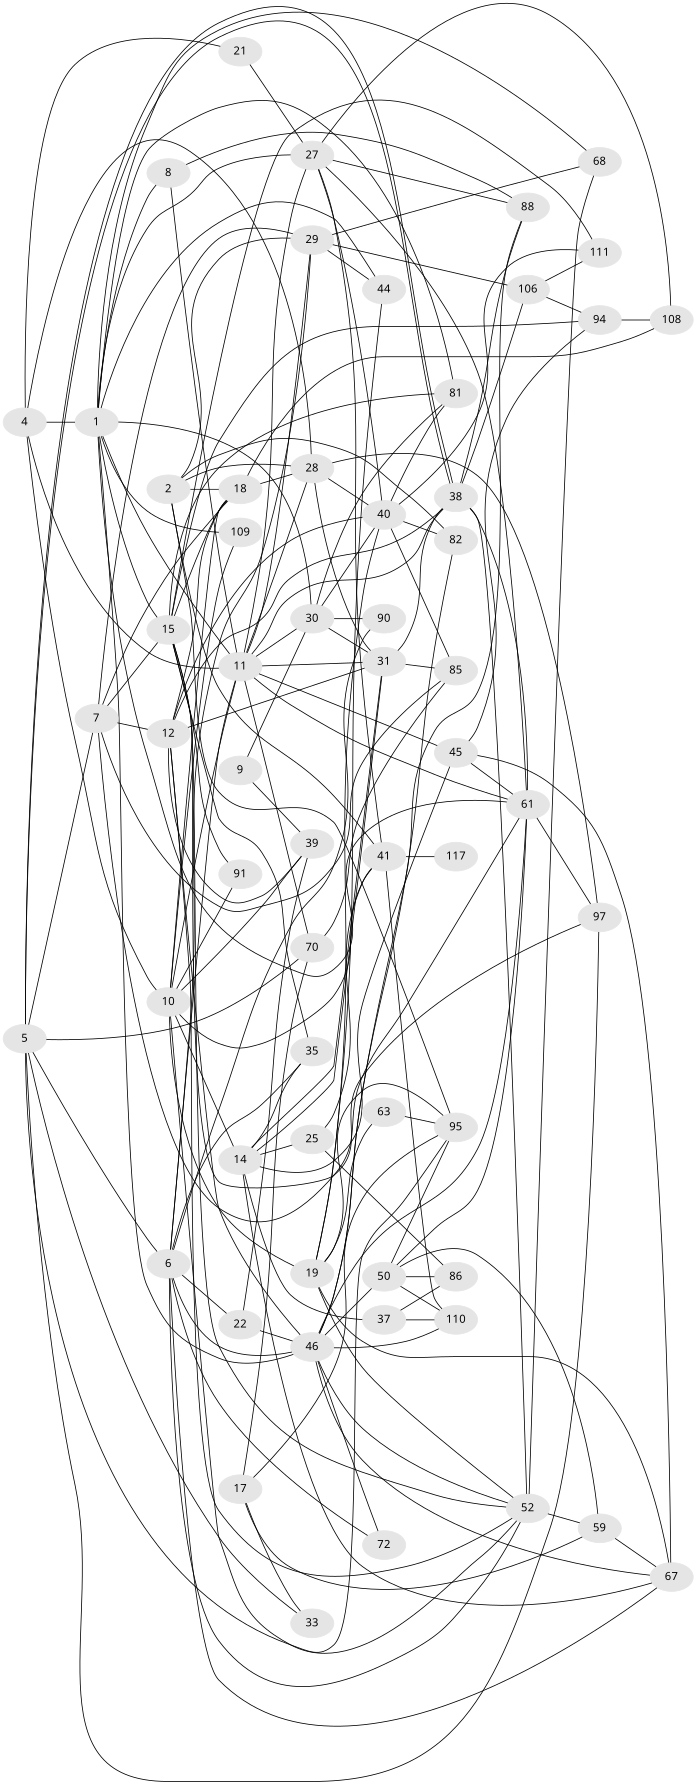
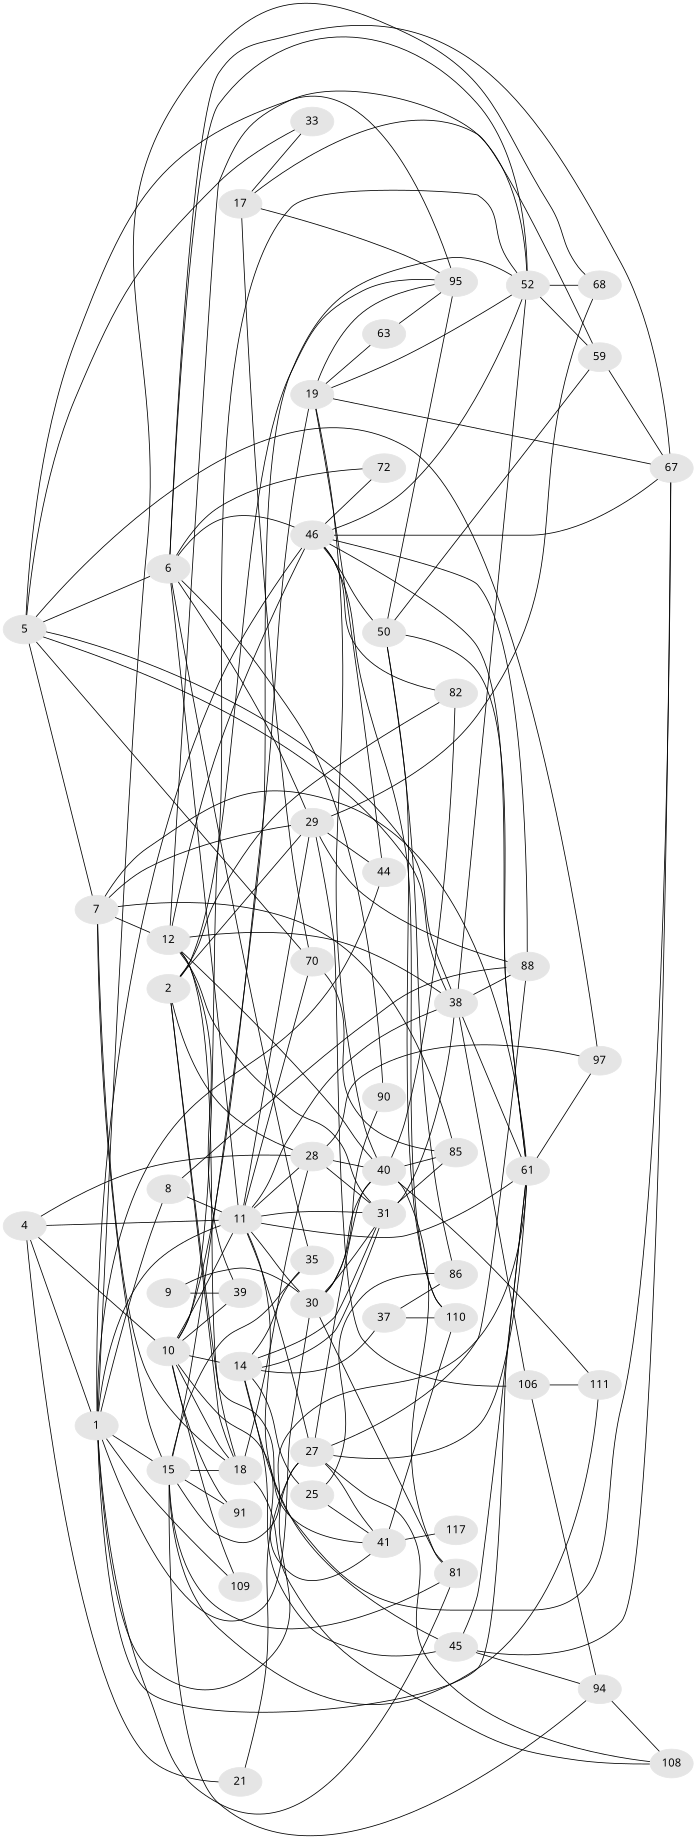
none -> (399, 919)
(220, 1182) -> (369, 1388)
(240, 1325) -> none
